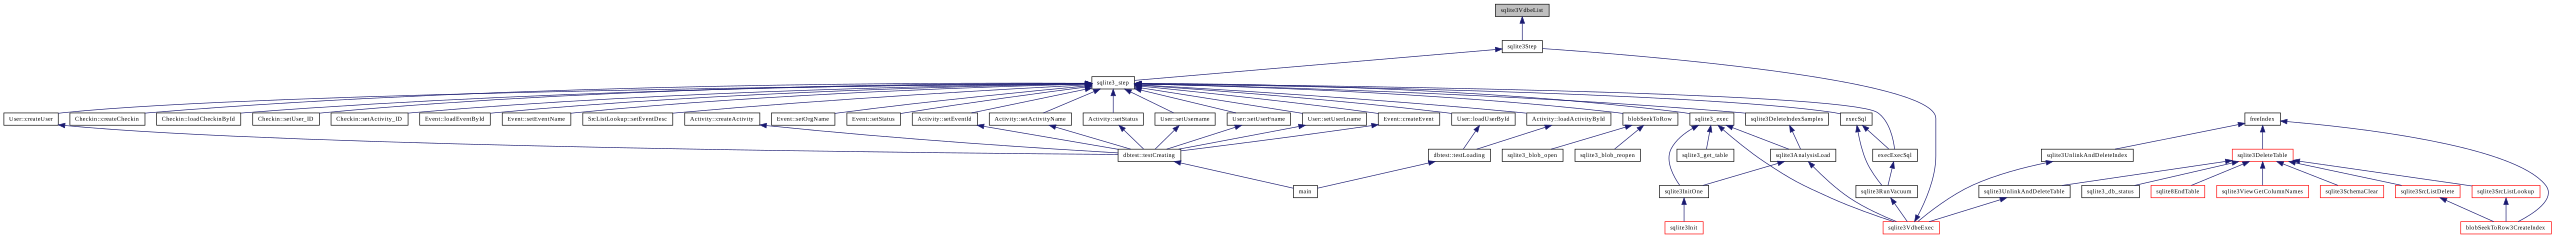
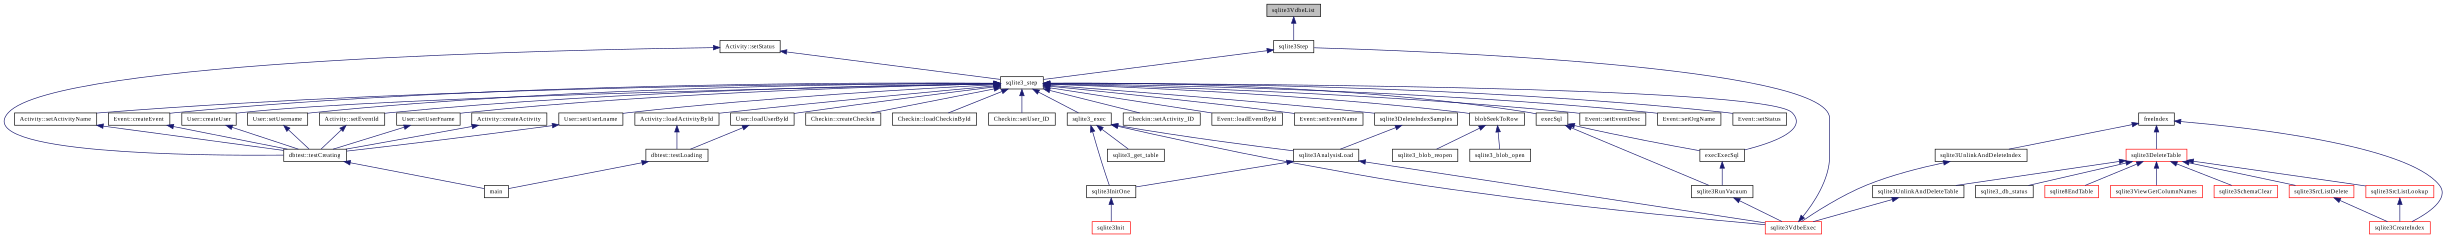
(1113, 104) -> (894, 66)
(628, 119) -> (1613, 119)
(2506, 228) -> (2400, 228)
